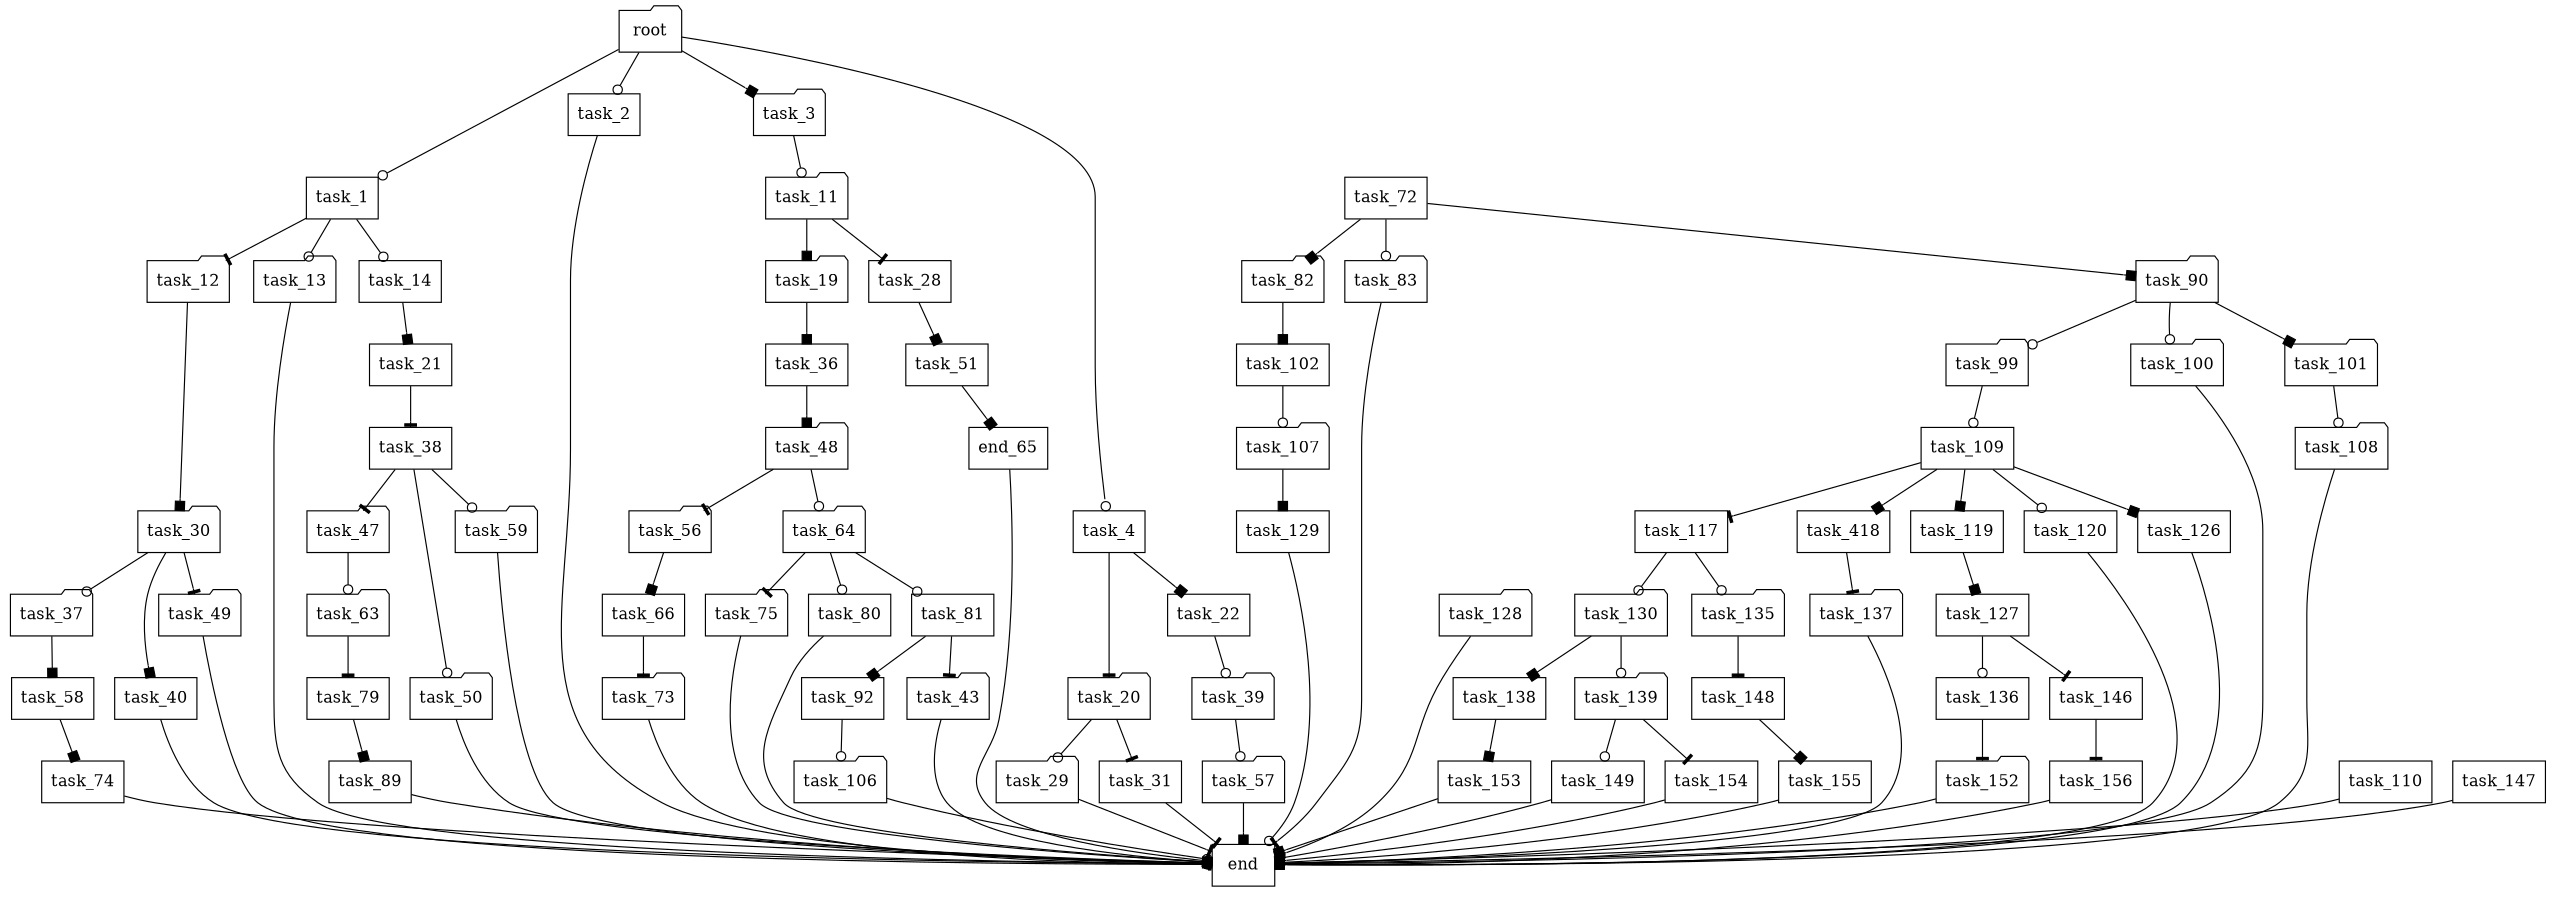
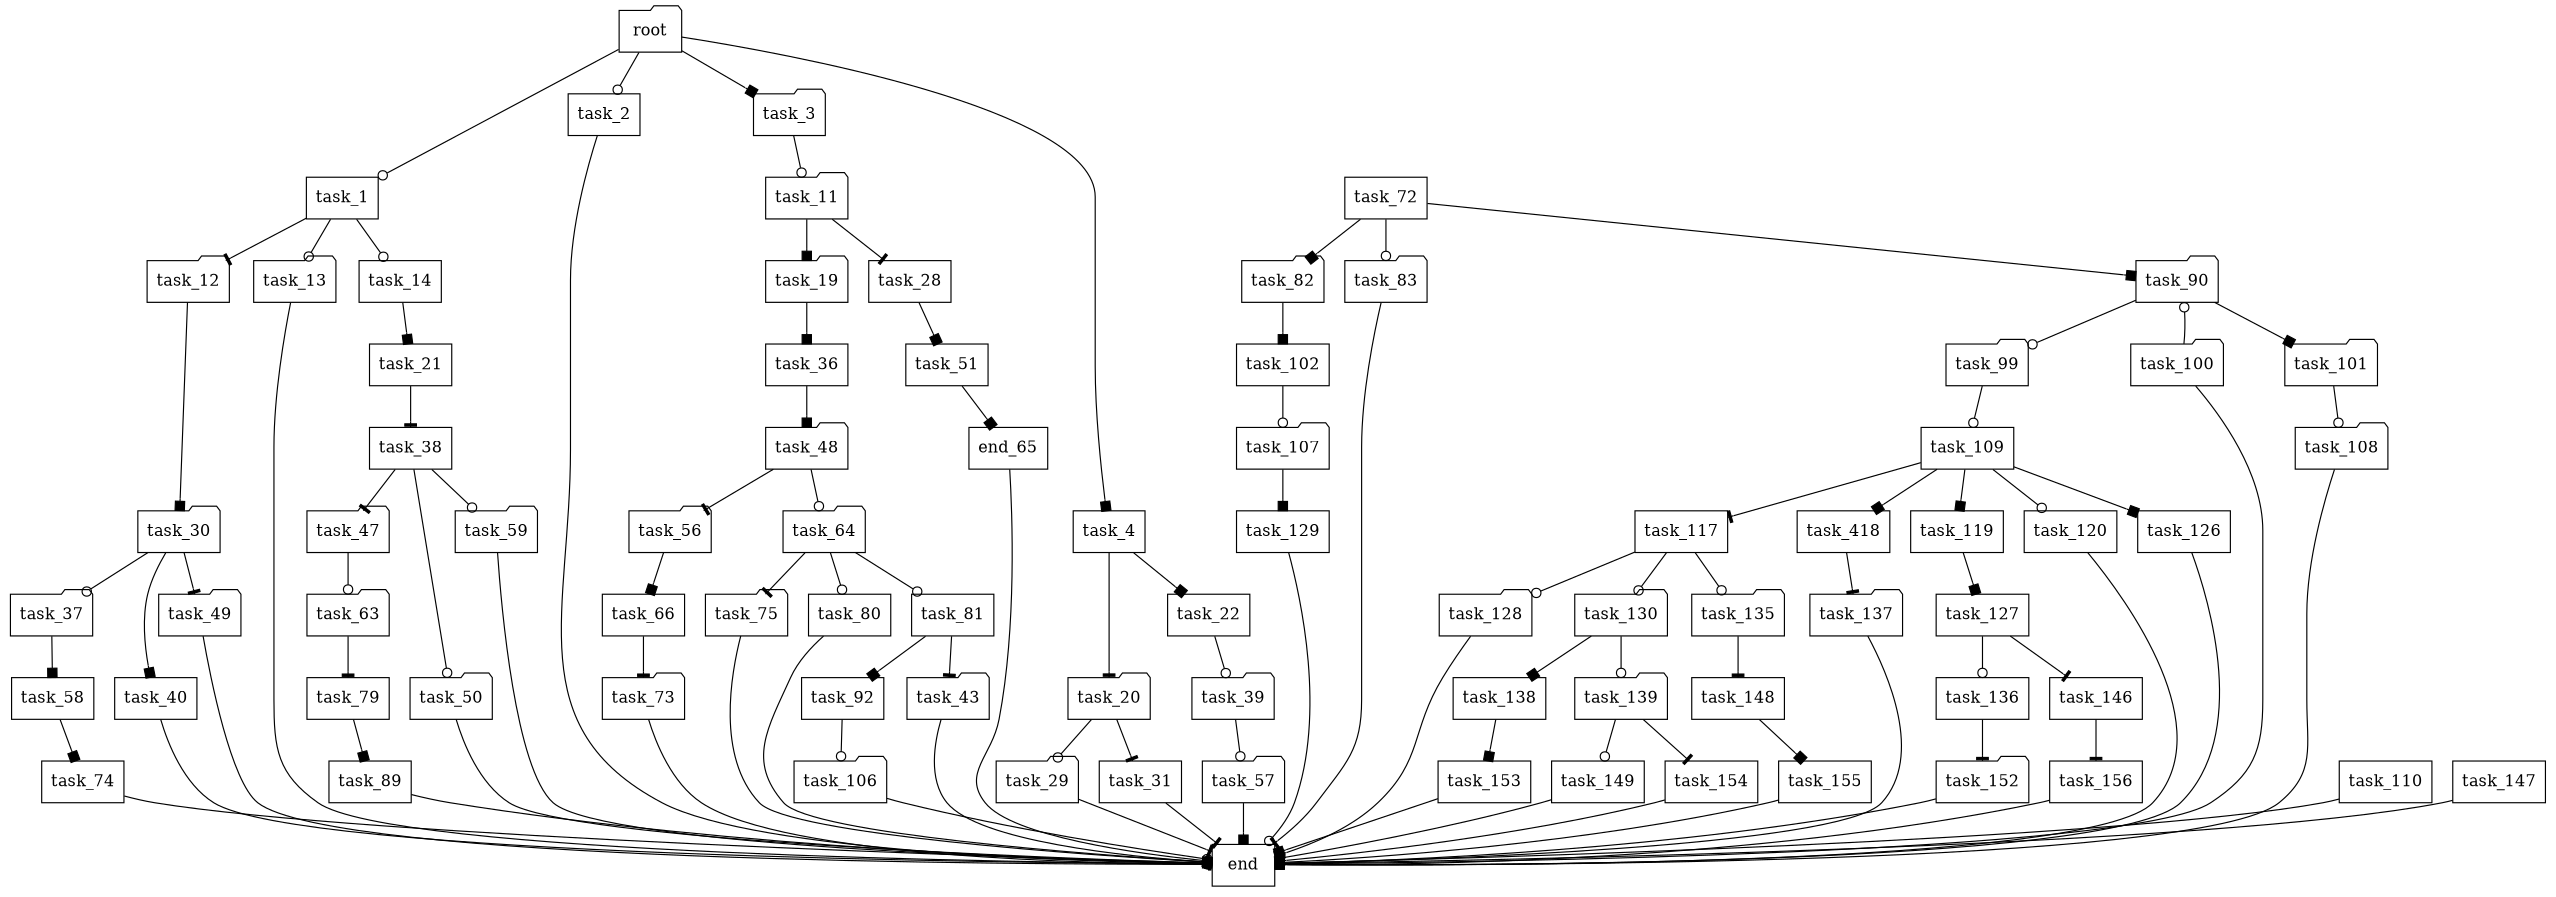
(1047, 139) -> (1047, 139)
(2169, 319) -> (2185, 328)
none -> (1588, 572)
